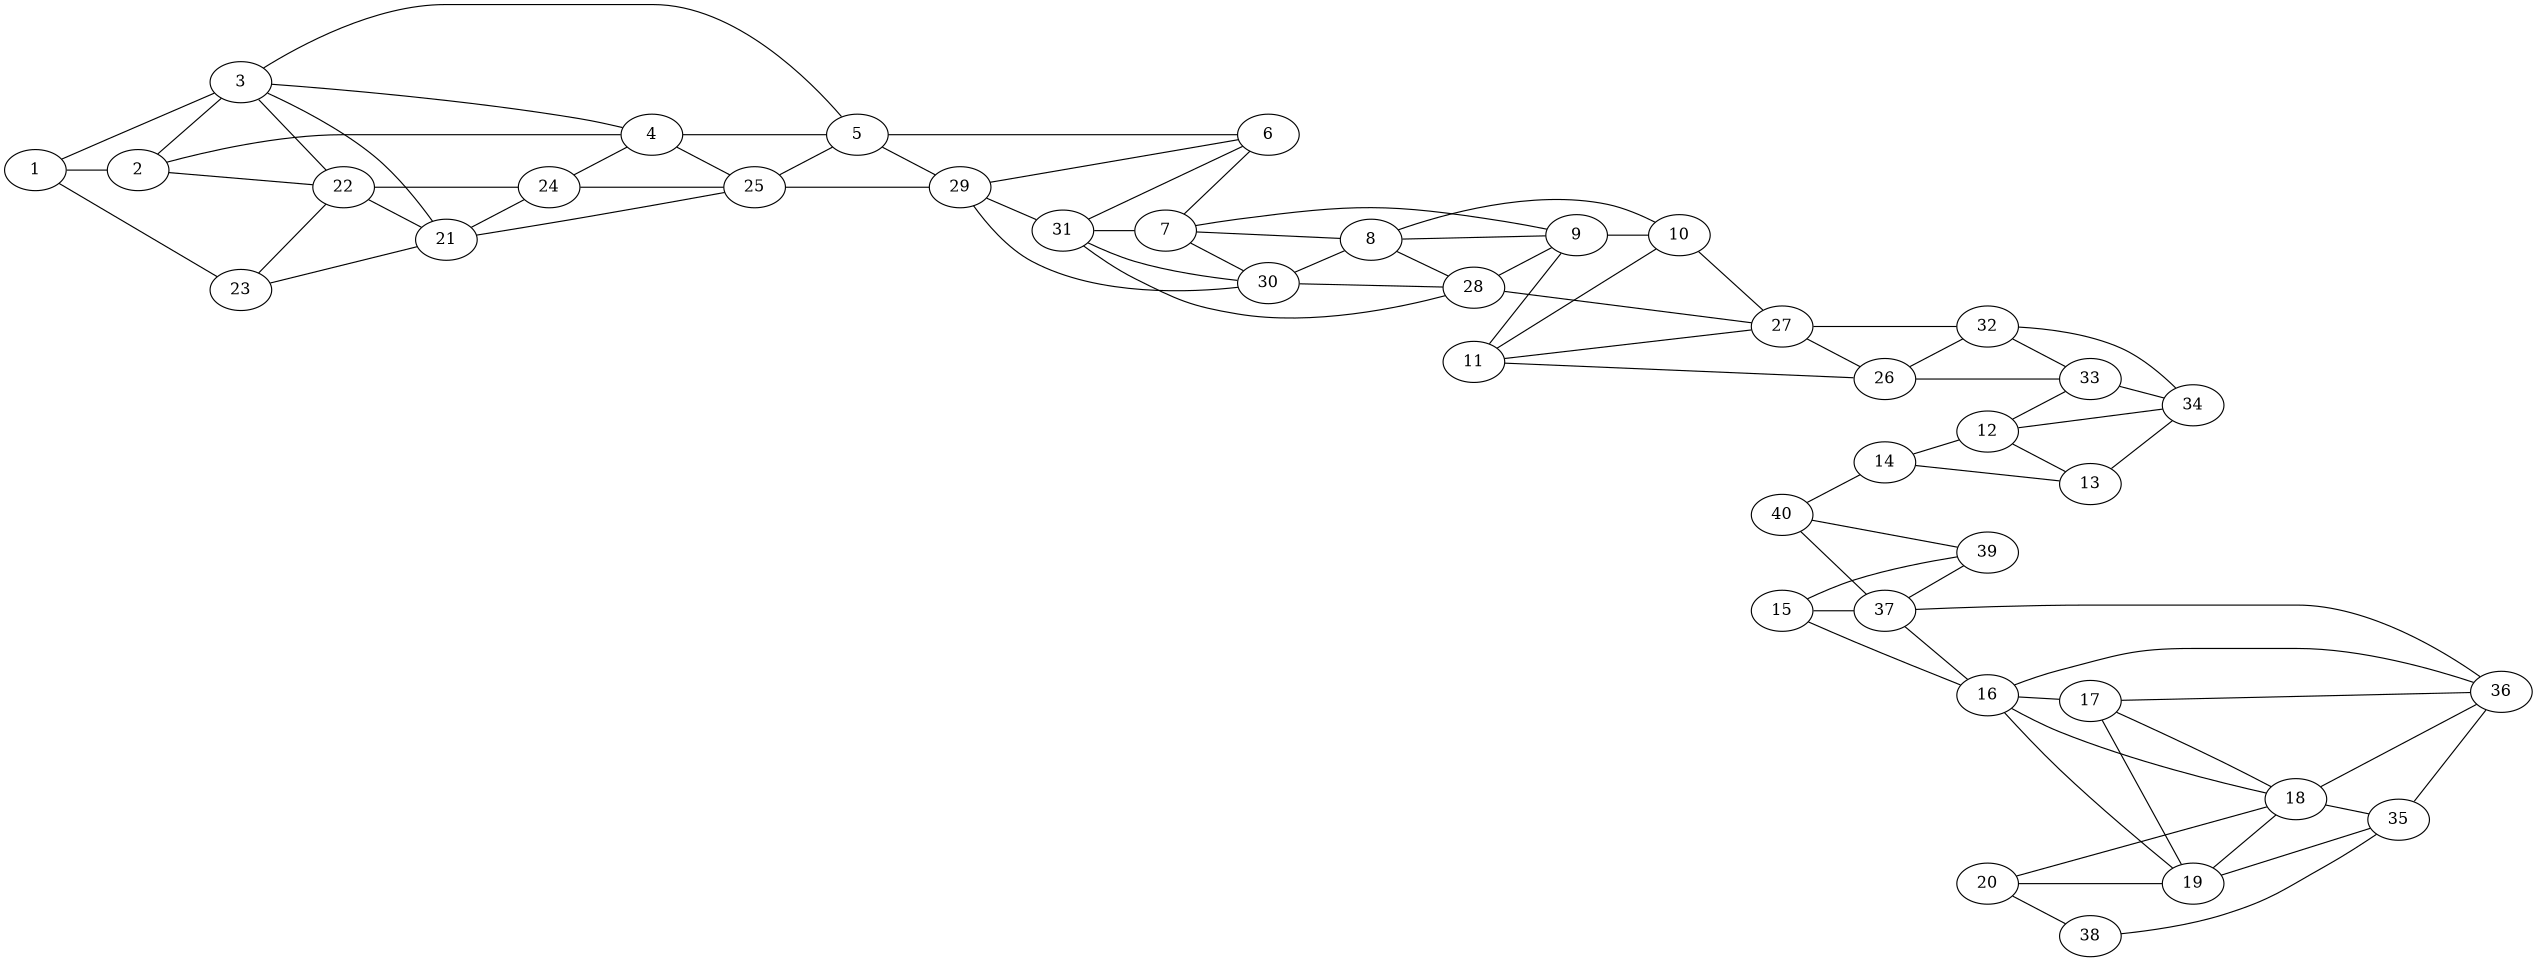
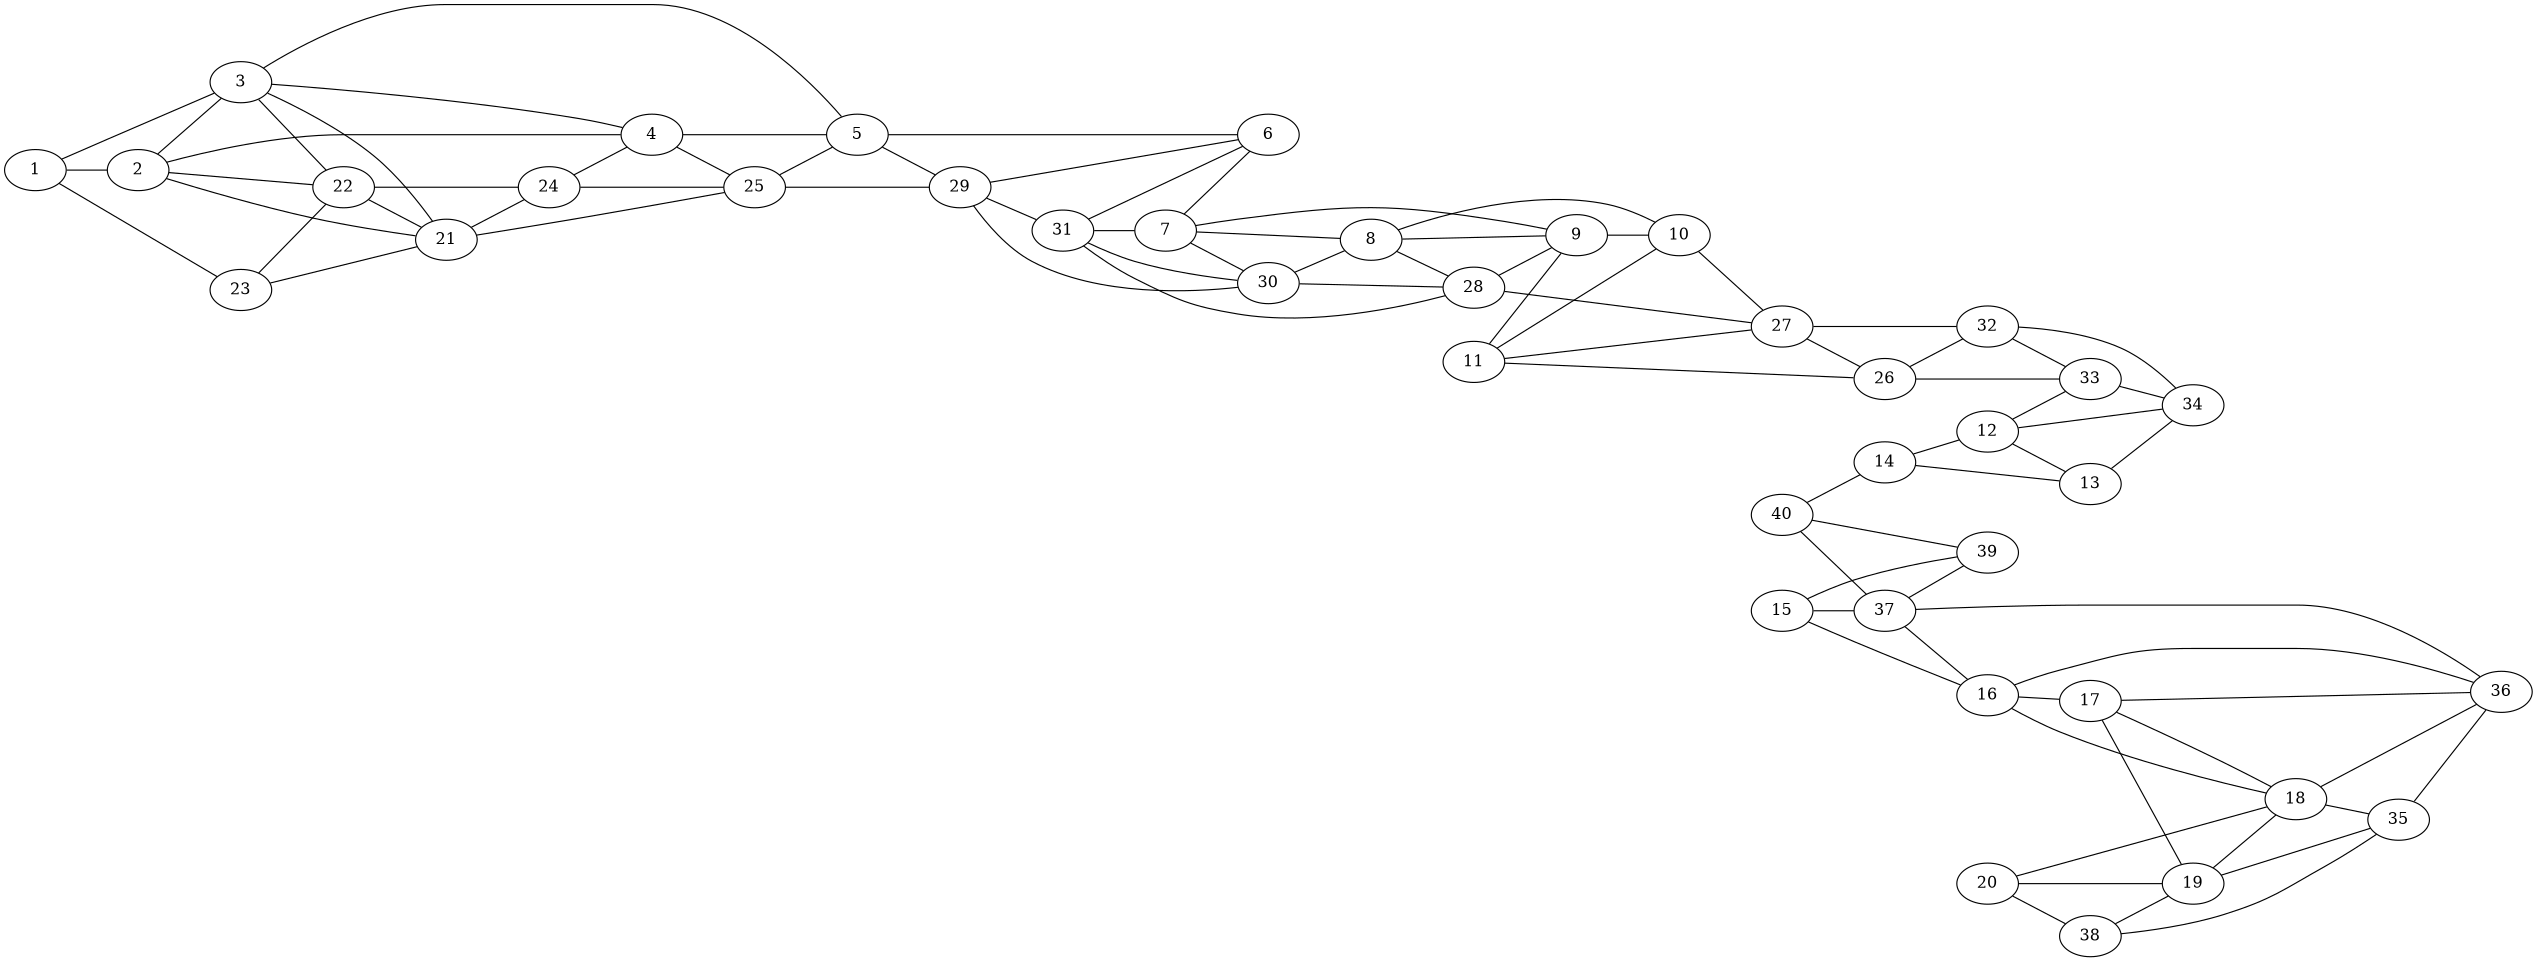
none -> (290, 213)
(2086, 794) -> (2142, 910)
